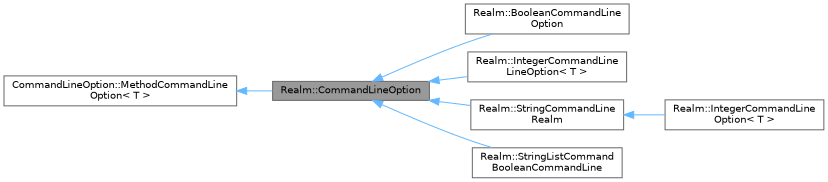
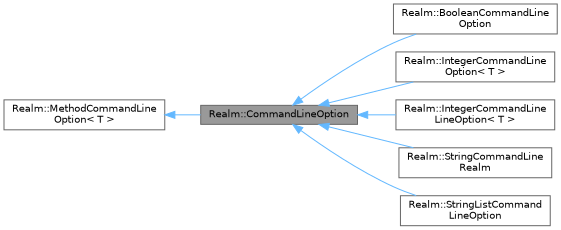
(120, 91) -> (84, 115)
(649, 115) -> (371, 92)
(547, 163) -> (475, 211)
